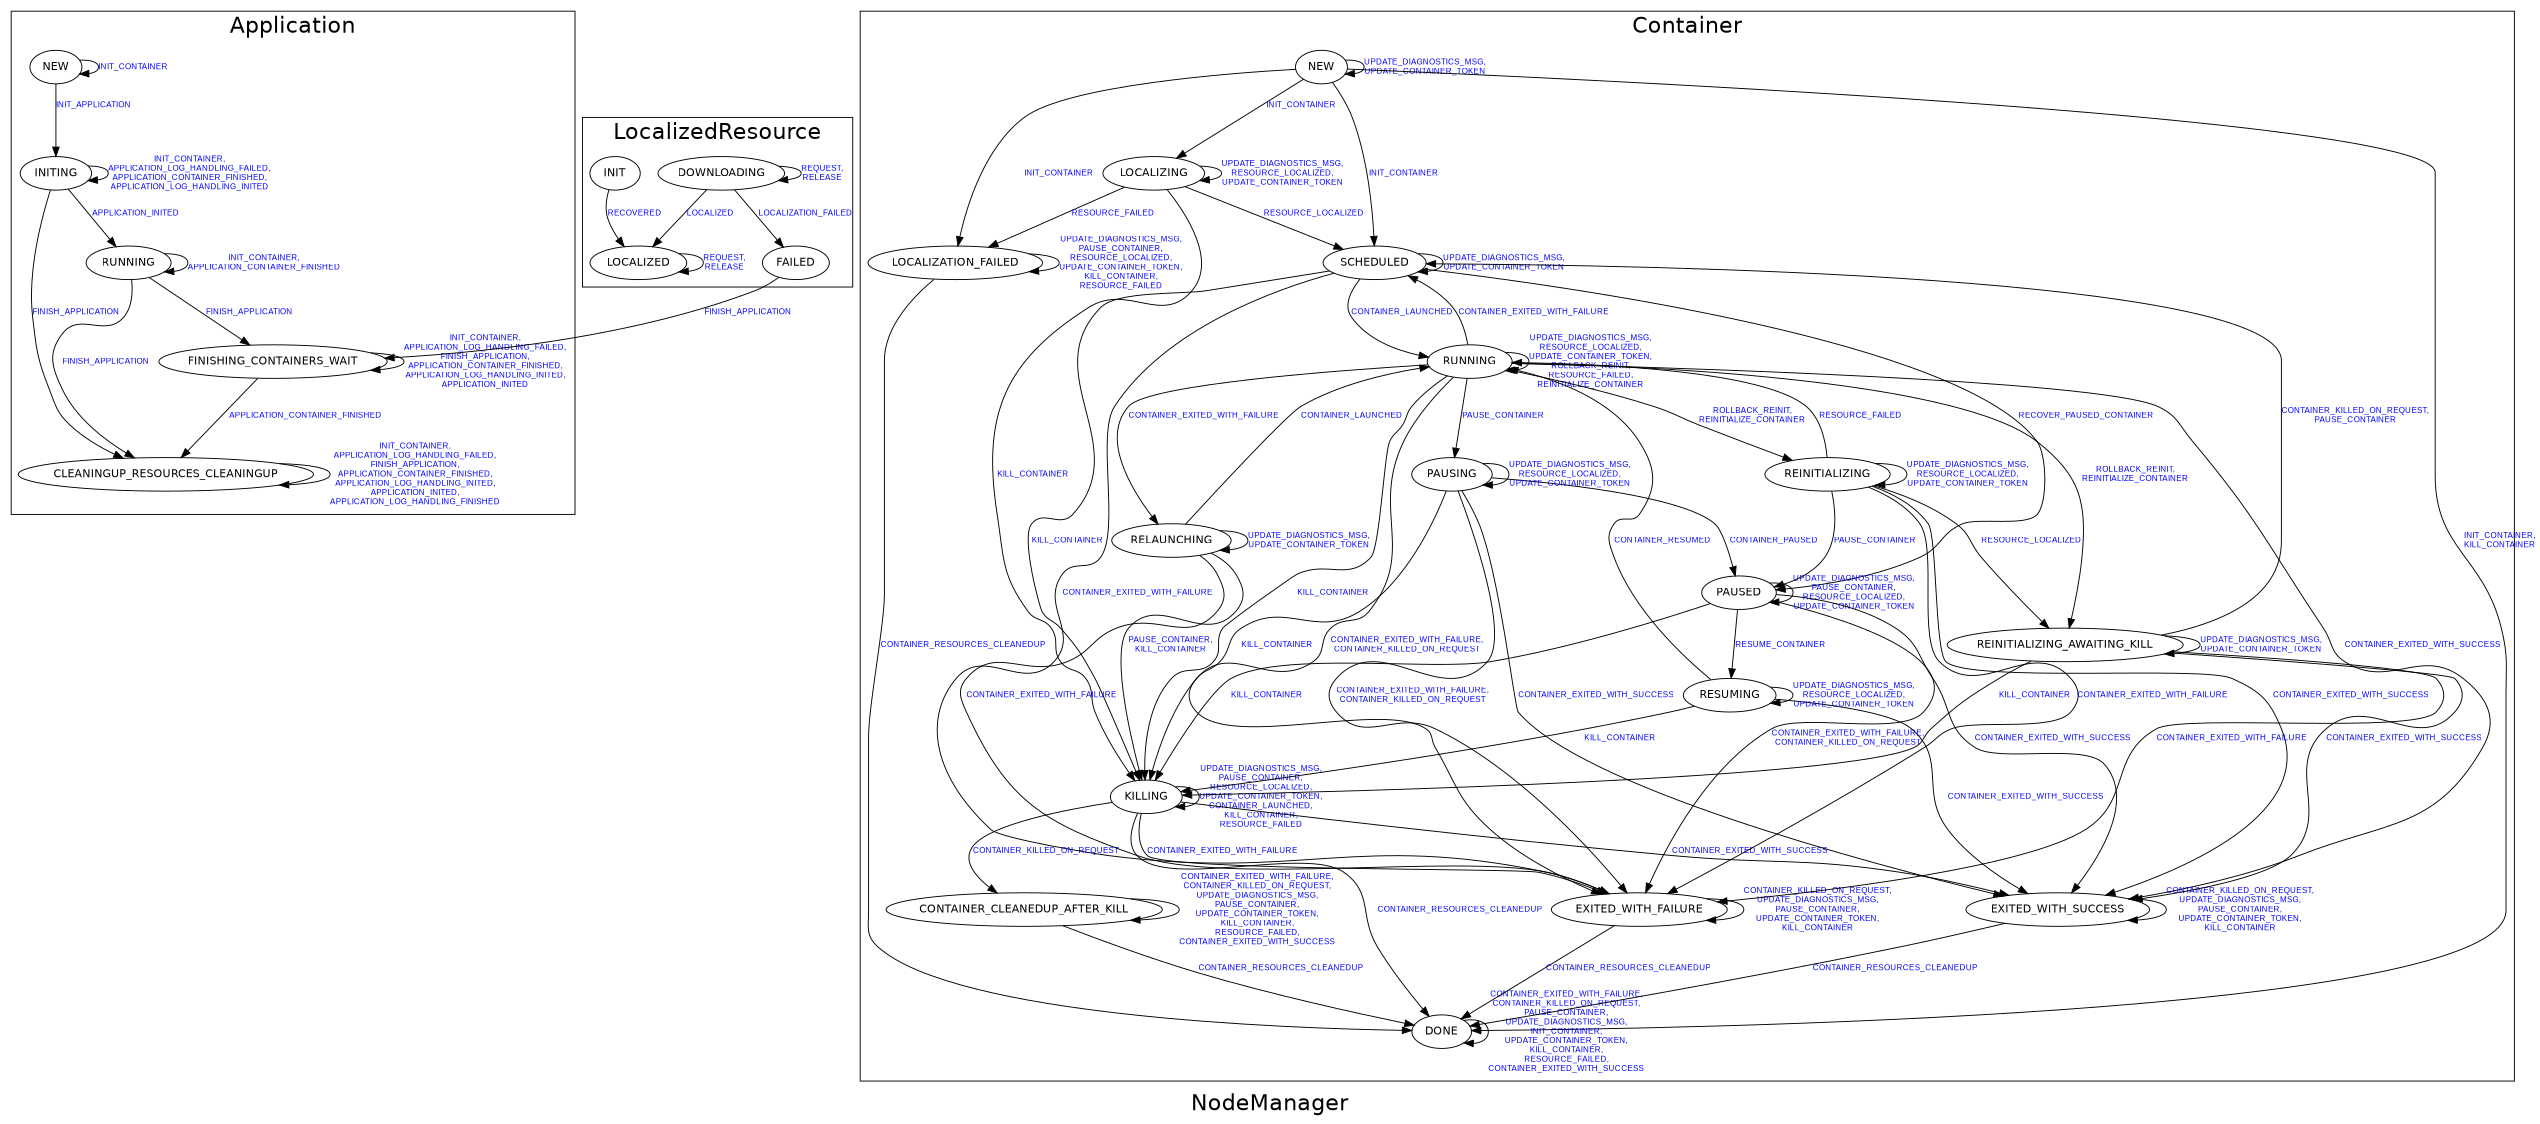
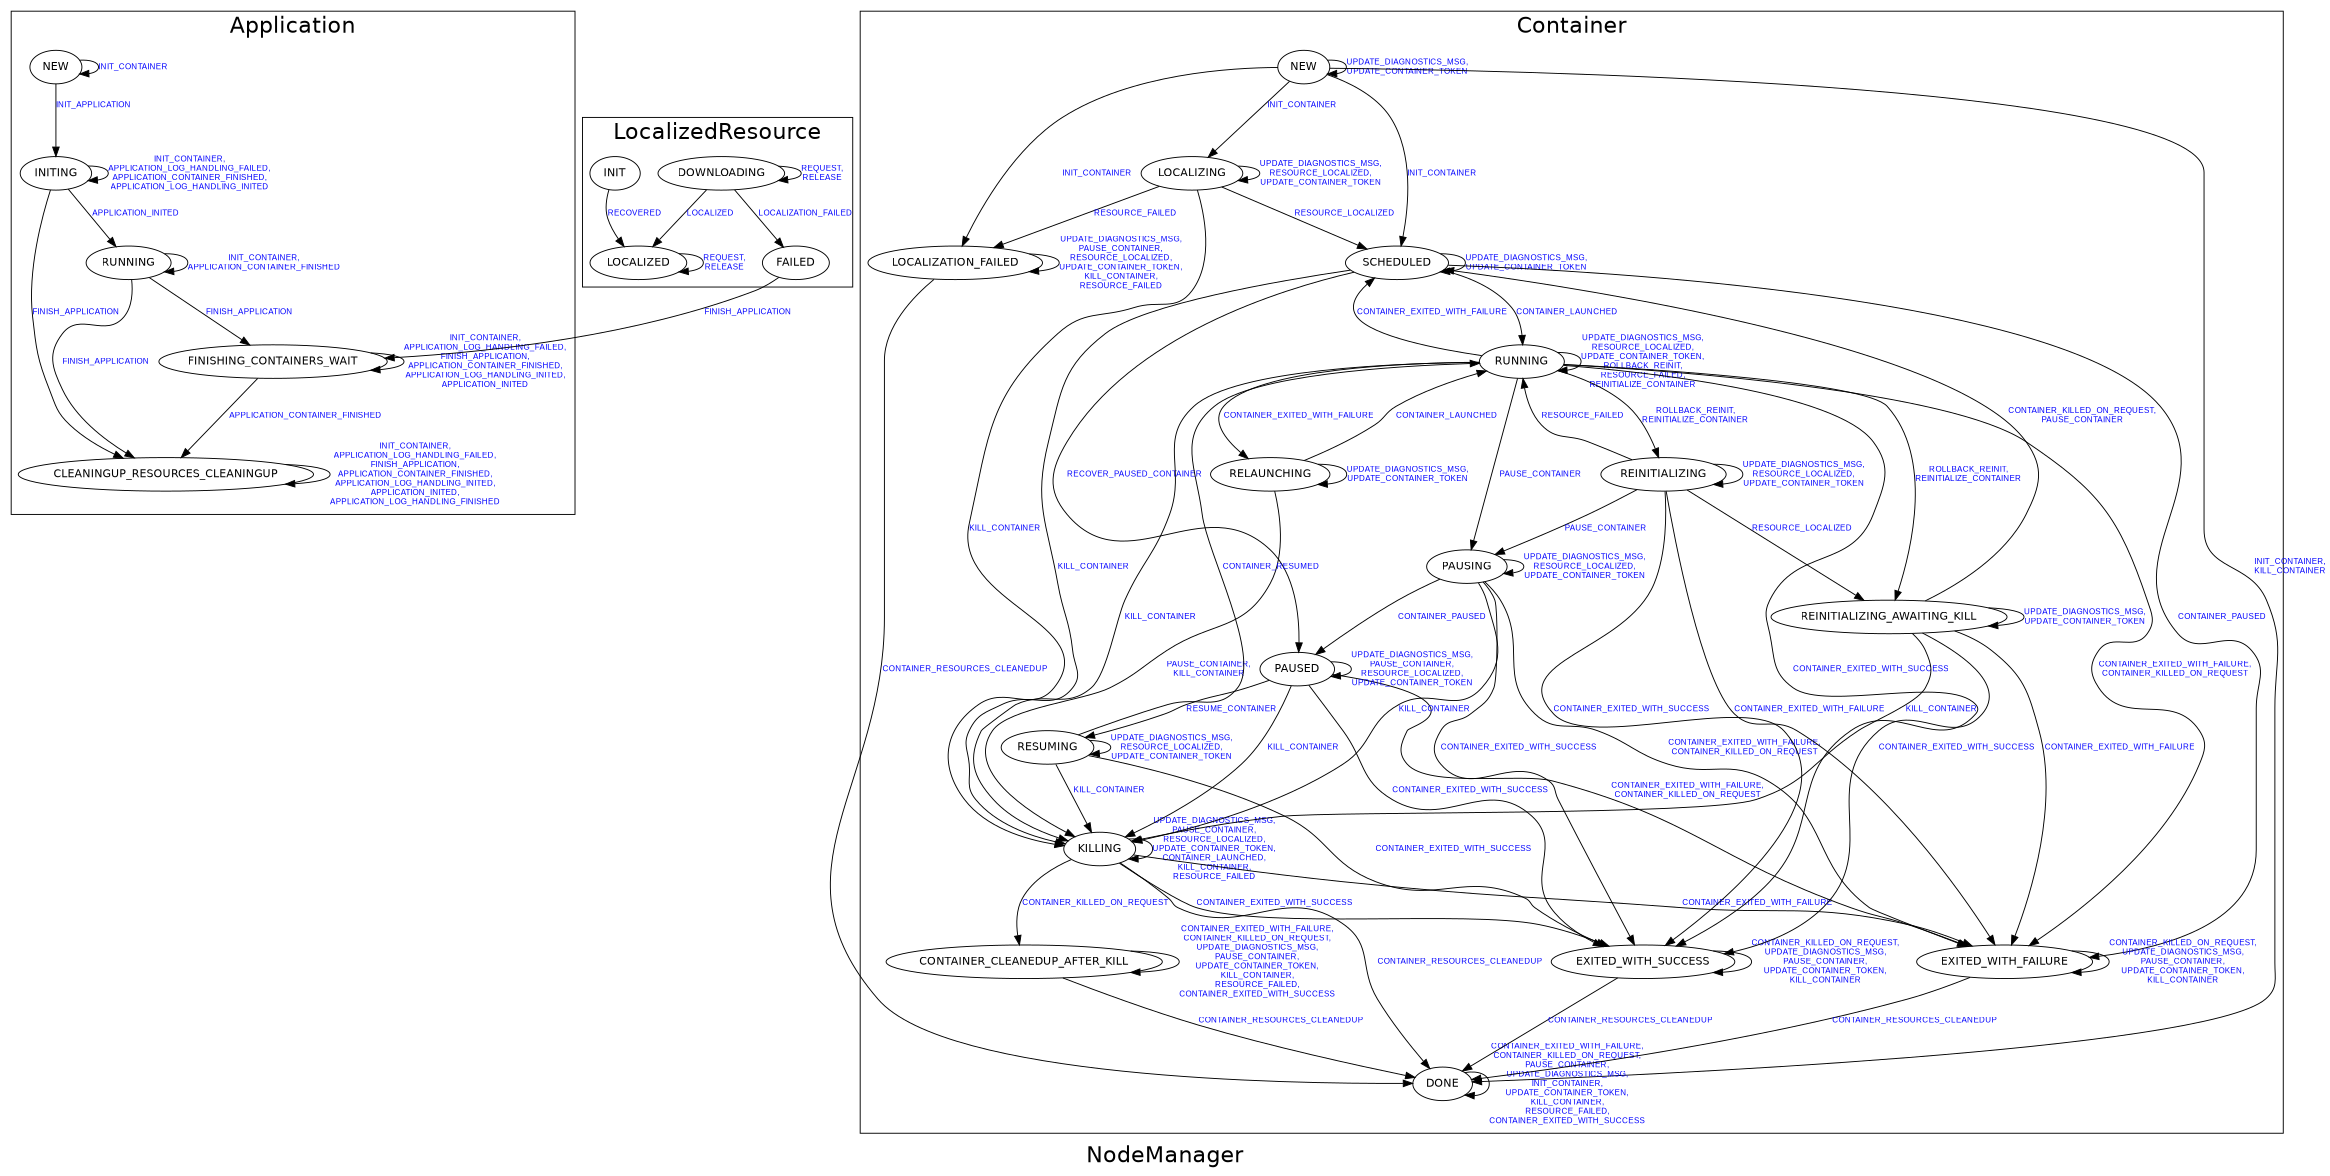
(1829, 550) -> (1571, 522)
(1138, 593) -> (2222, 617)
(1072, 830) -> none
